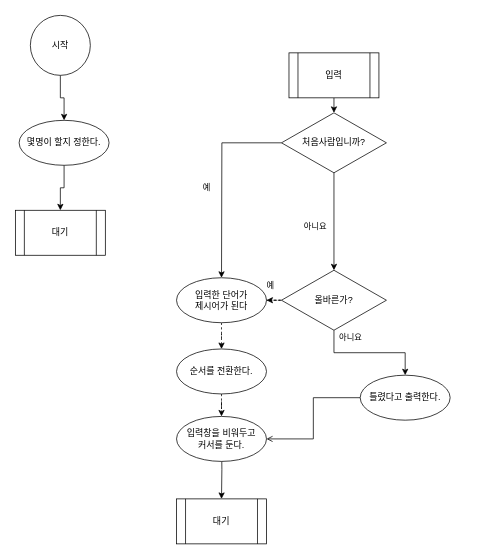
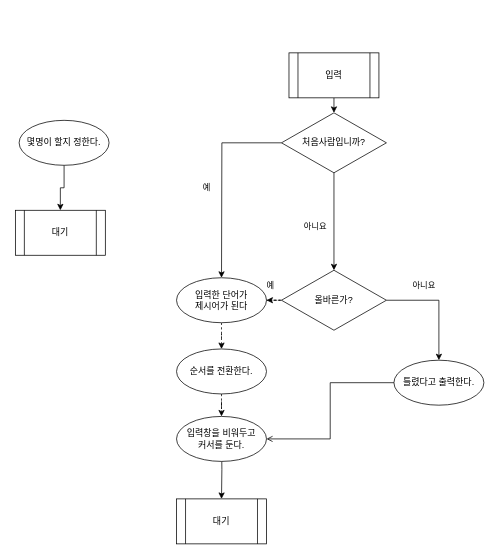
(60, 45) -> none
(60, 89) -> none
(405, 398) -> (439, 383)
